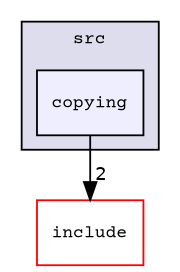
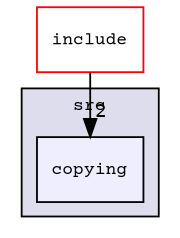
(90, 161) -> (90, 99)
